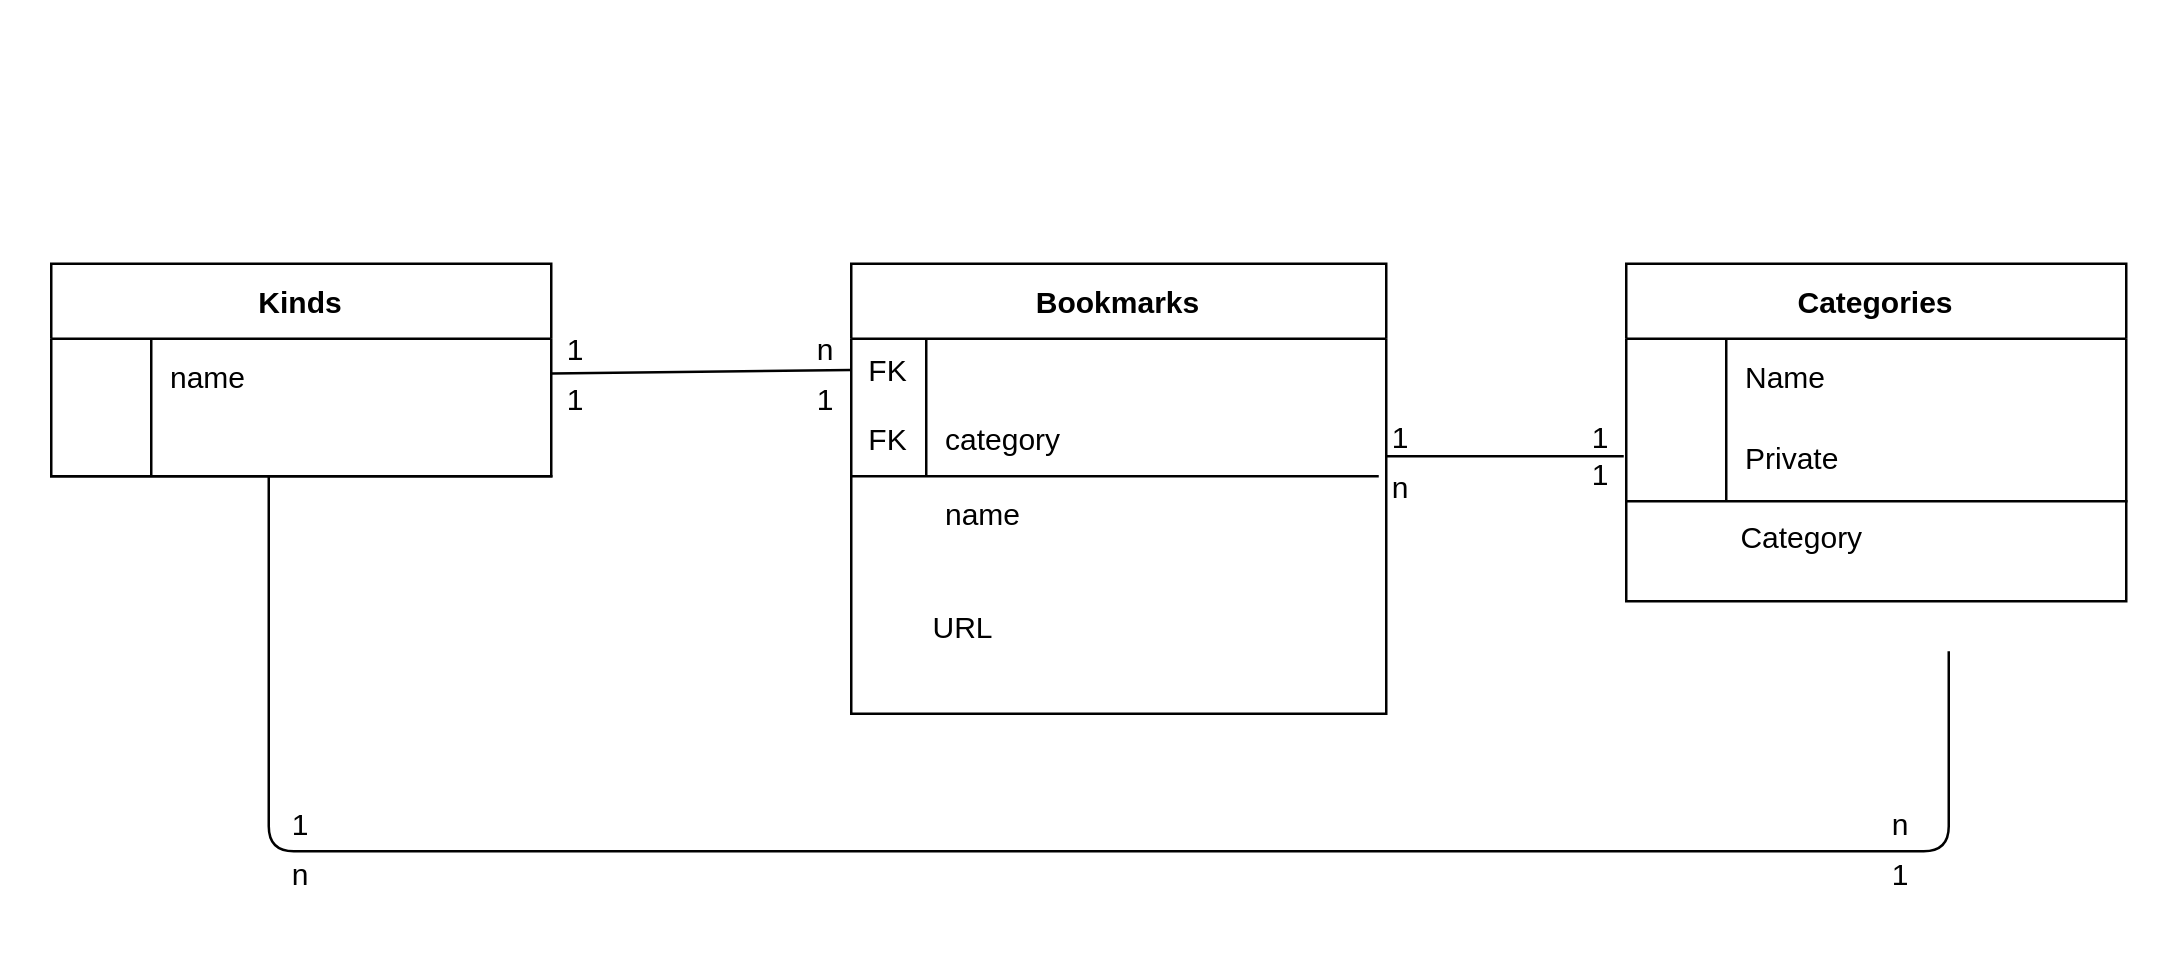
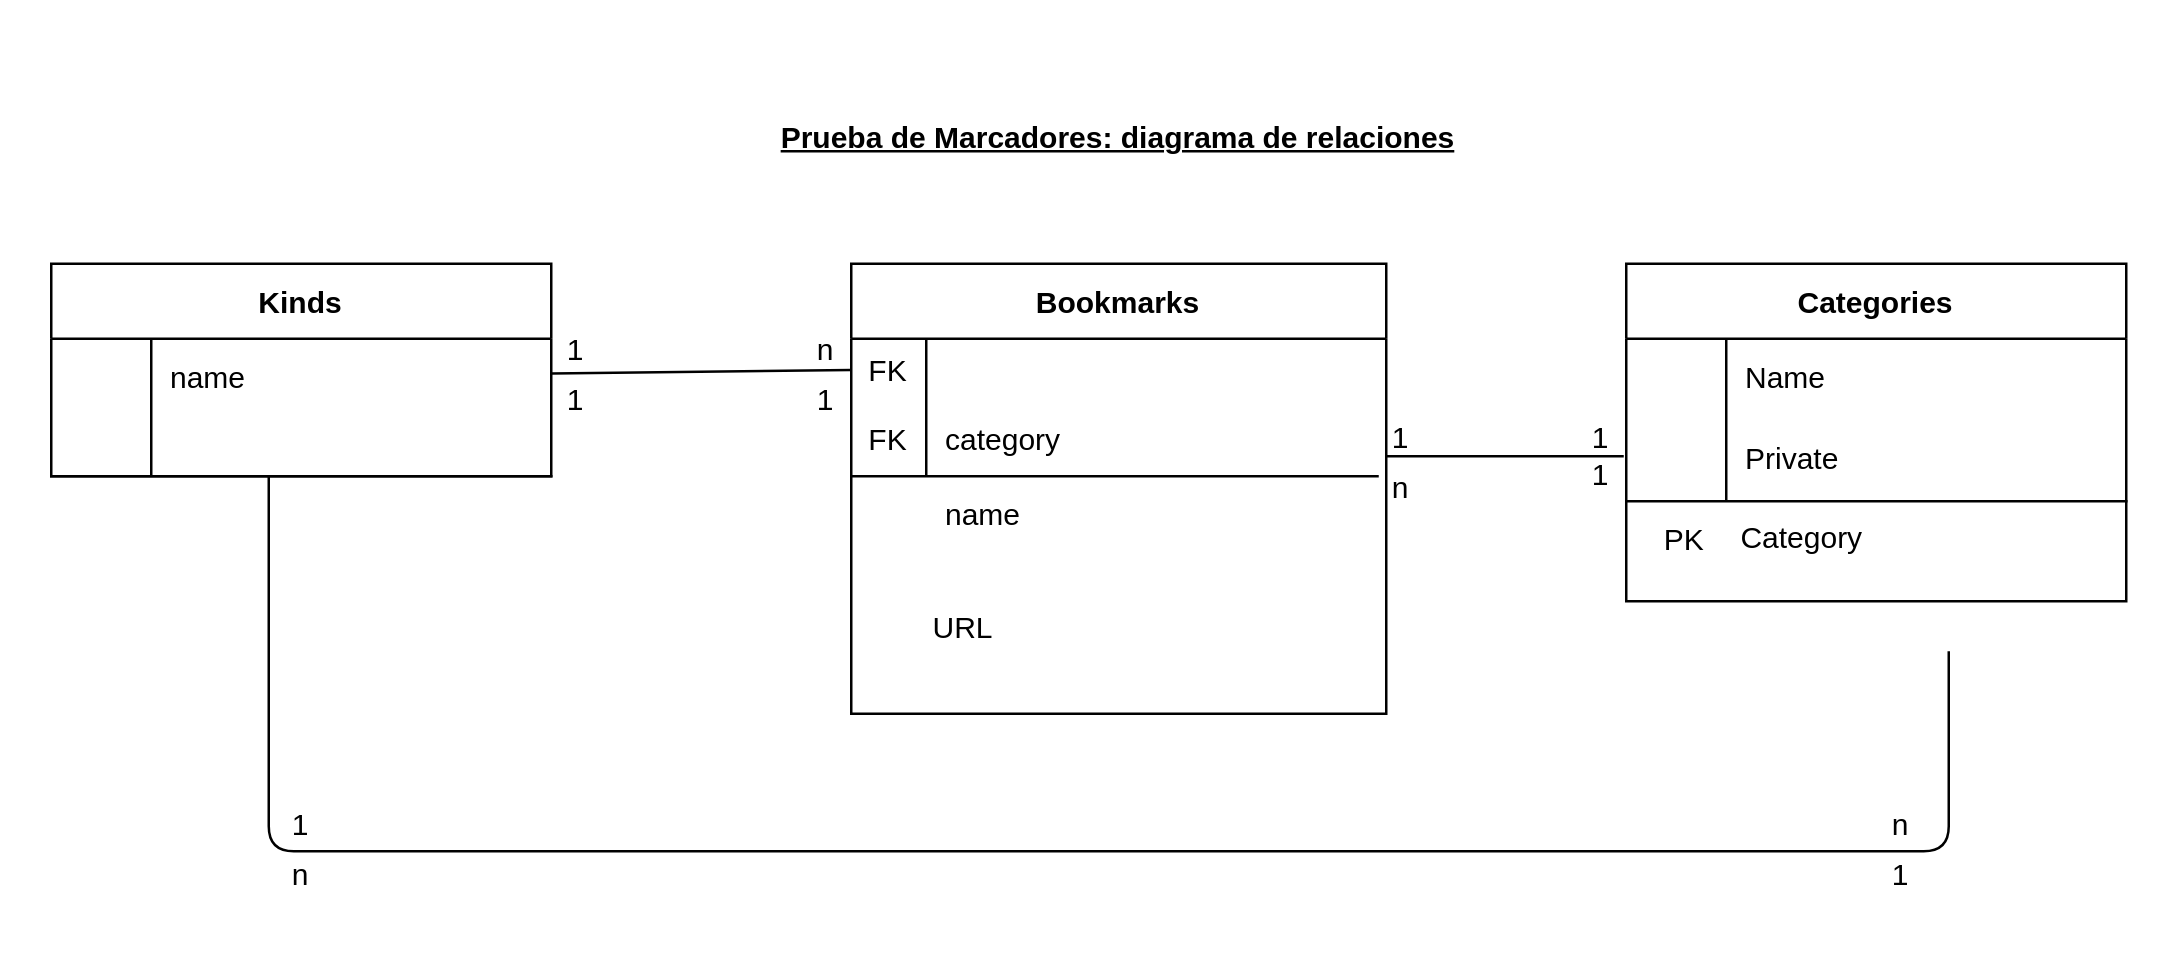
none -> (1119, 139)
none -> (1684, 541)
